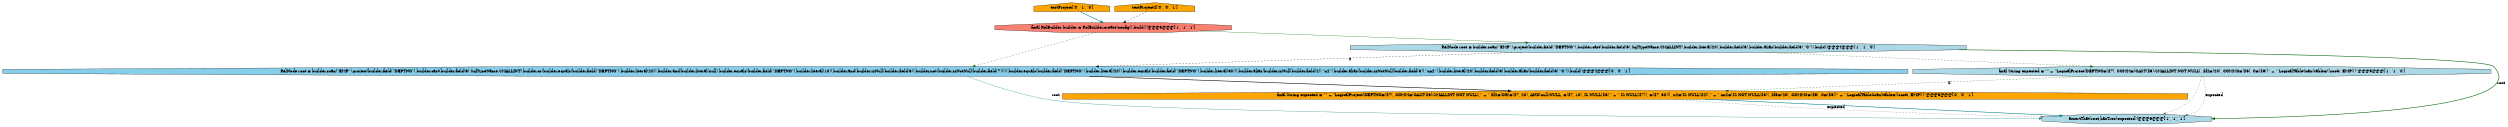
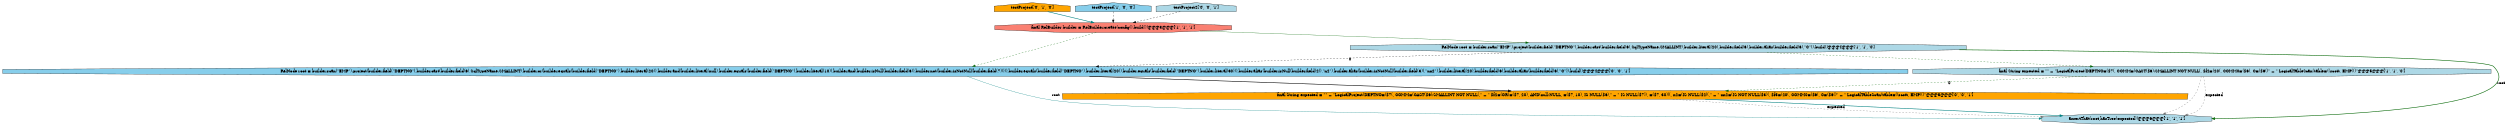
none -> (1113, 8)
(1155, 8) -> (1196, 8)
